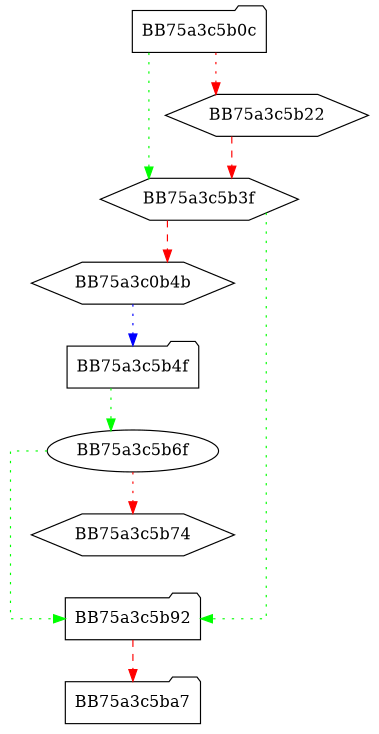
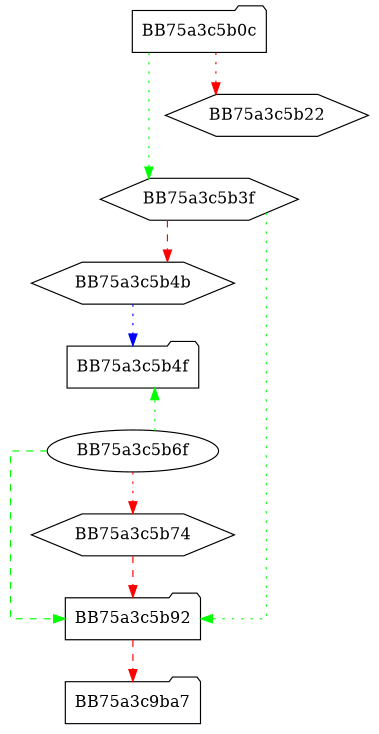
(232, 151) -> none
(133, 283) -> (133, 283)
(111, 404) -> (155, 415)
(10, 538) -> (10, 538)
none -> (133, 571)
(133, 703) -> (133, 703)
